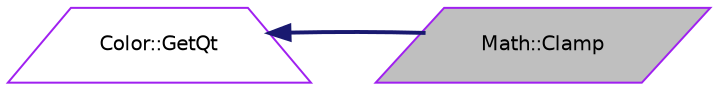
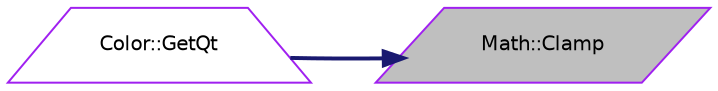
(358, 32) -> (337, 59)
